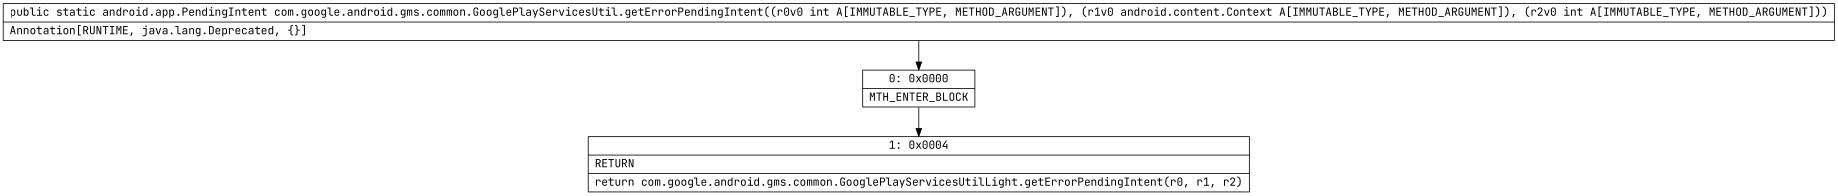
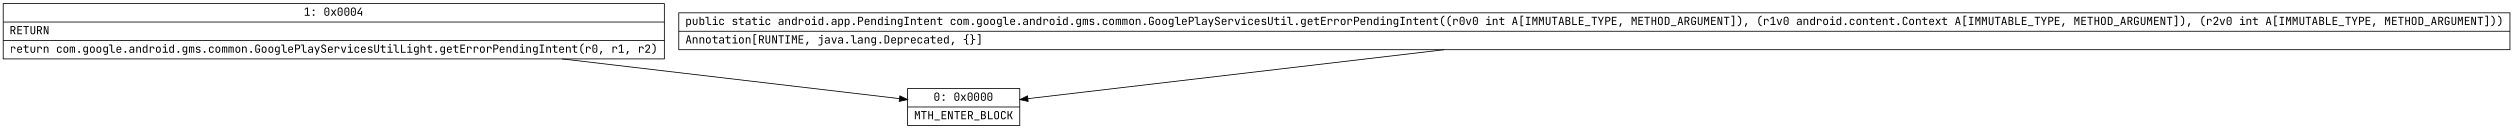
(919, 118) -> (731, 79)
